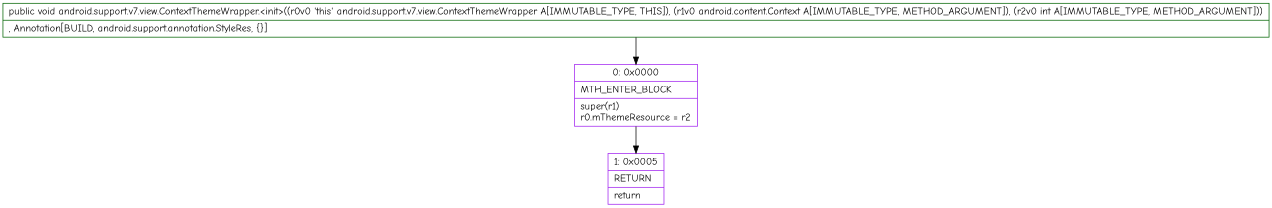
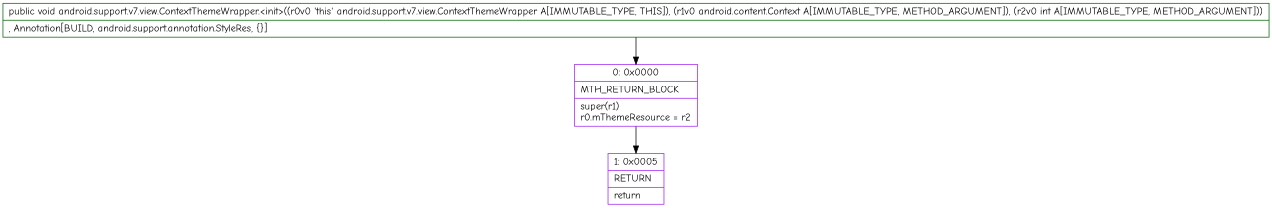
(626, 89) -> (630, 89)
